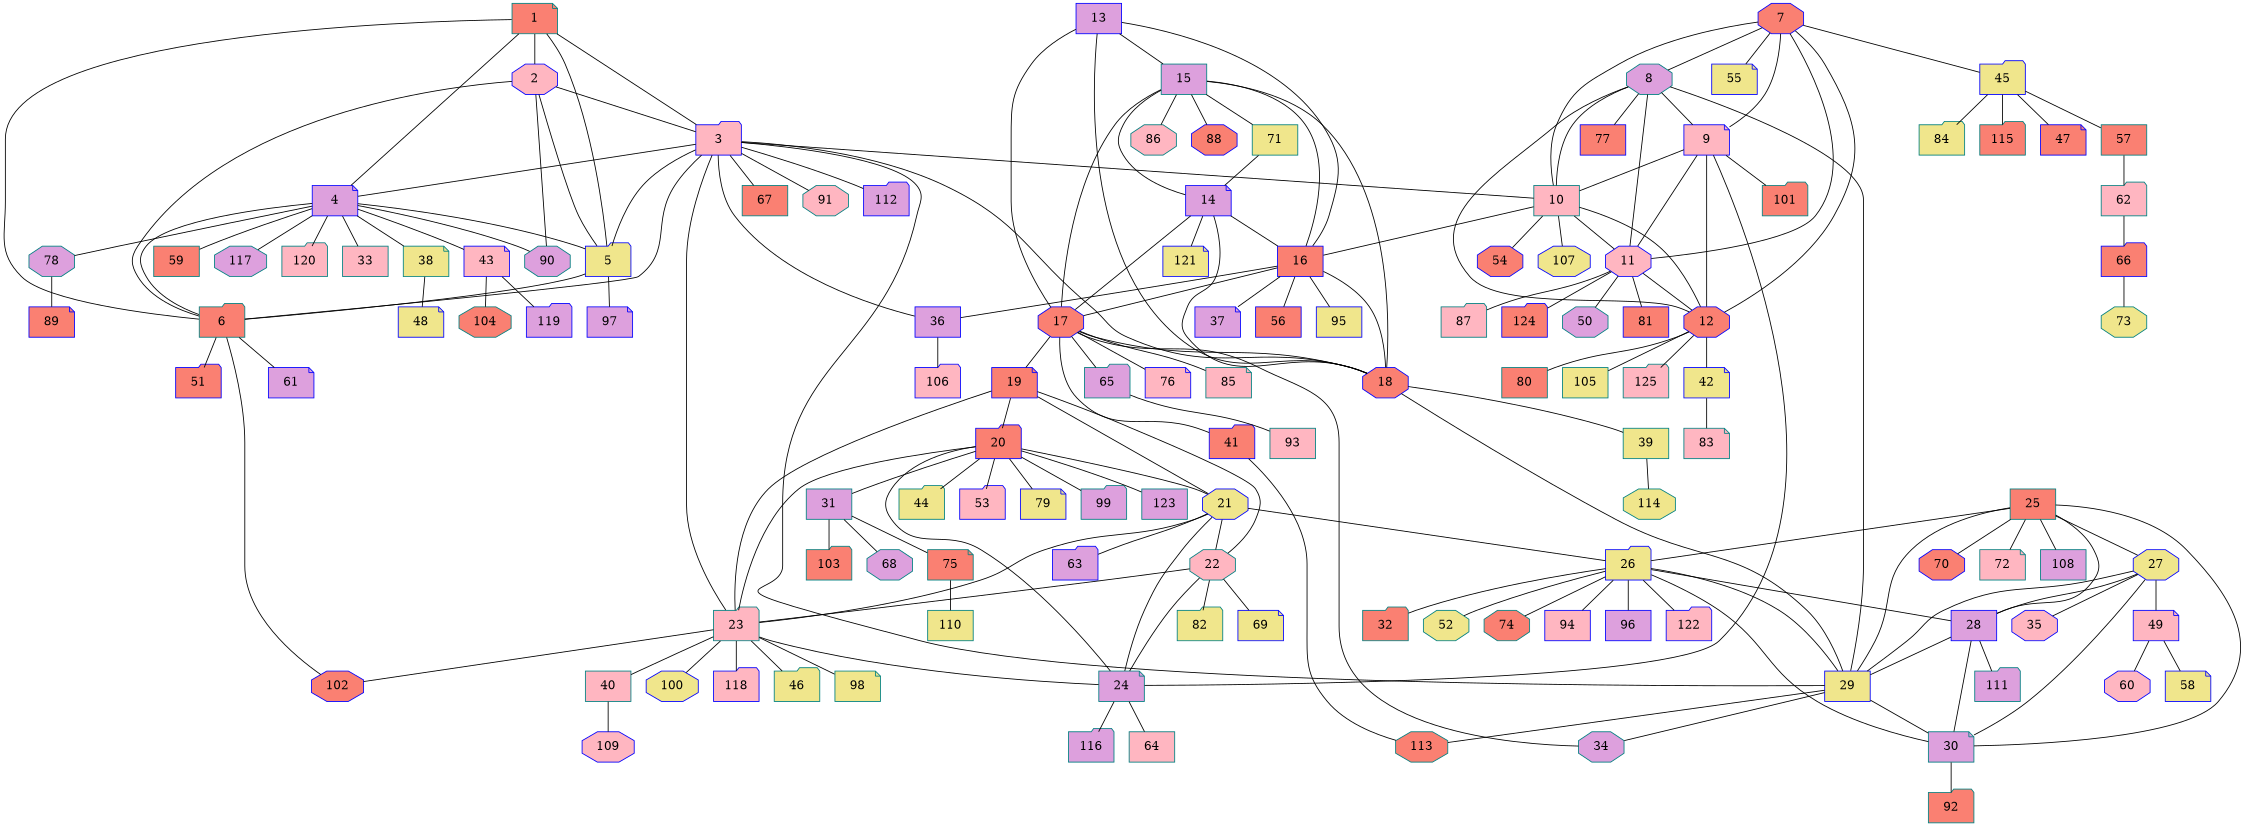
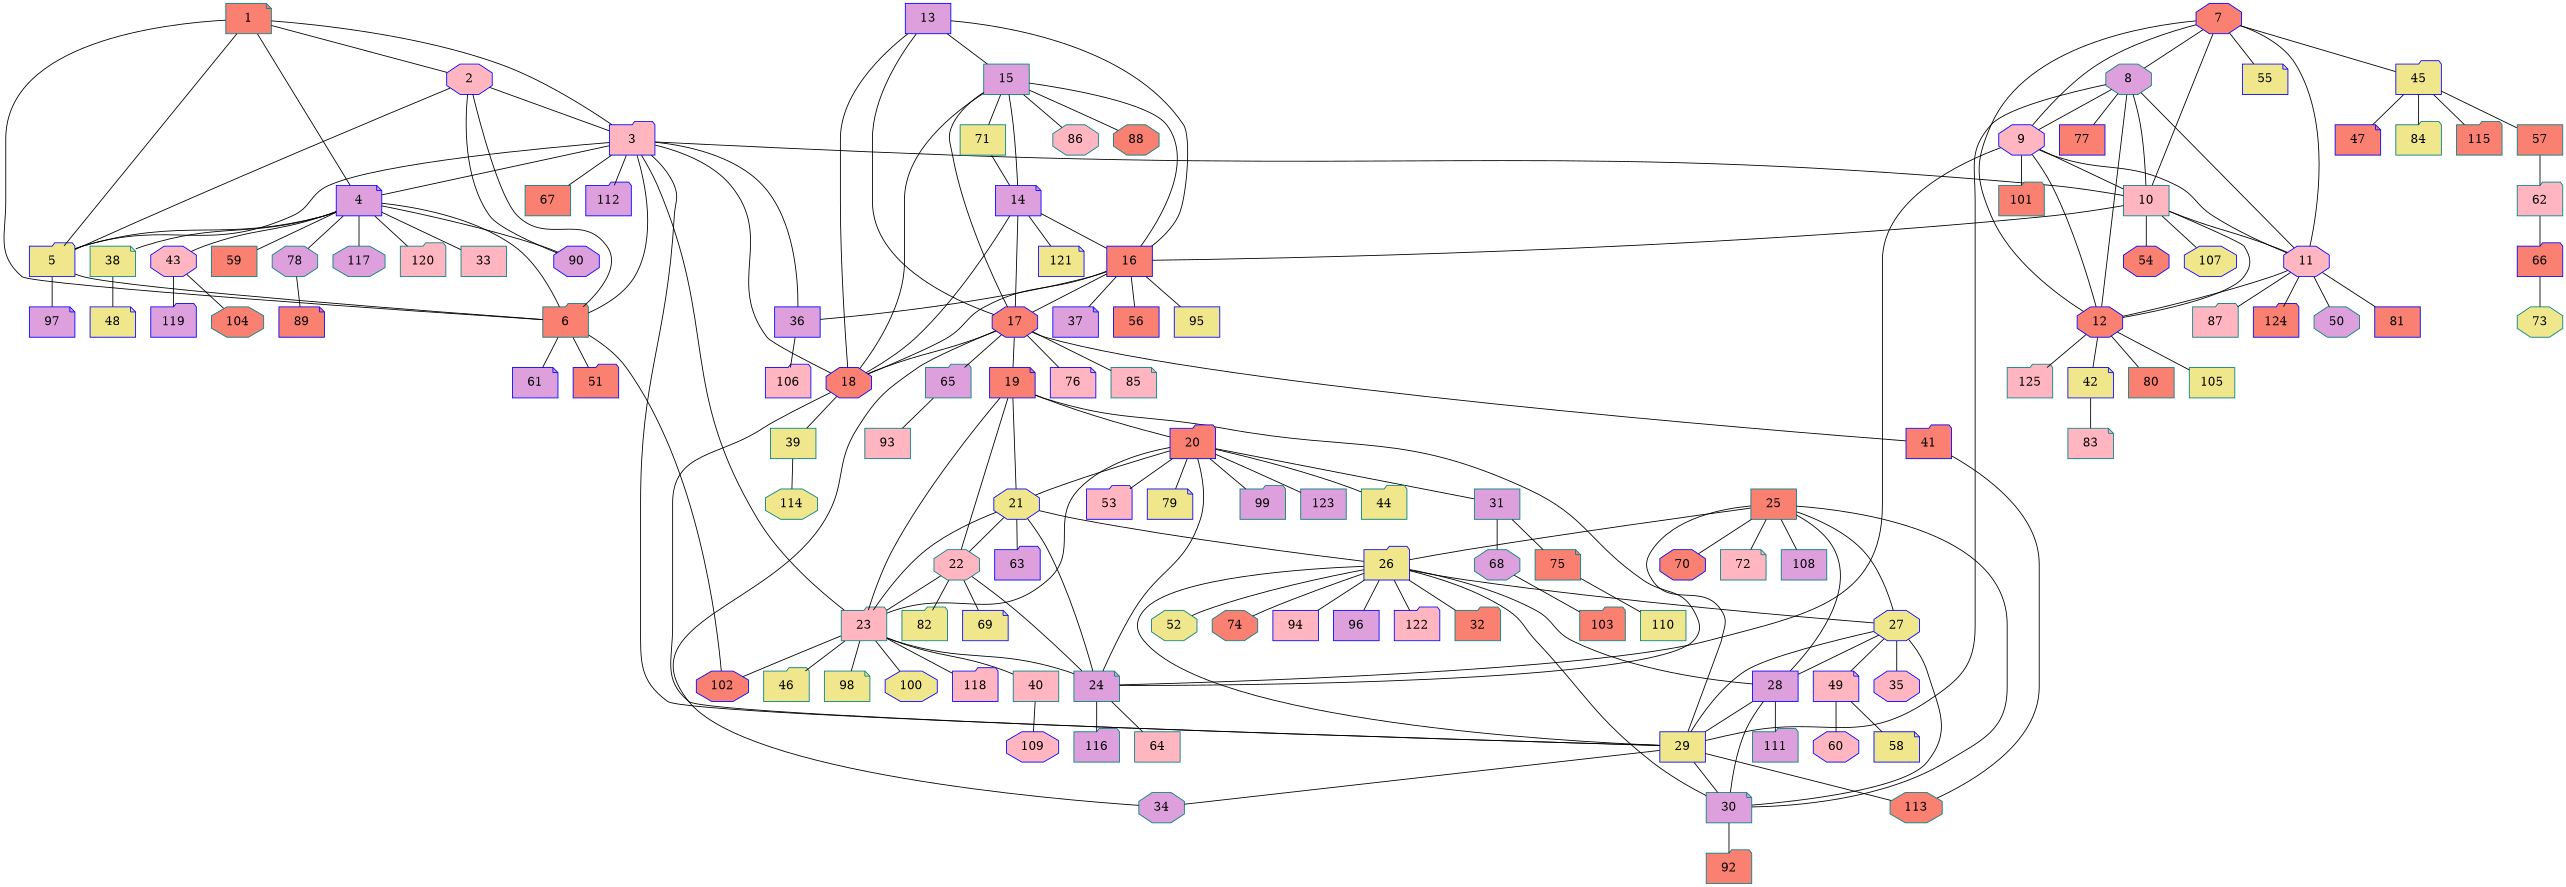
(1214, 140) -> (1136, 140)
(1707, 140) -> (2021, 140)
(826, 201) -> none
(487, 261) -> (174, 261)
(547, 261) -> (577, 261)
(829, 535) -> (1552, 596)
none -> (1625, 566)
none -> (1641, 601)
